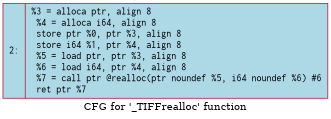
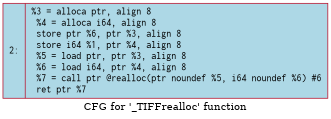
(106, 34) -> (106, 34)
